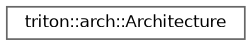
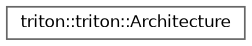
(126, 23) -> (126, 23)
